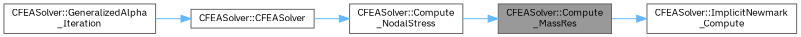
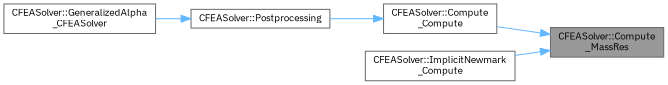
(80, 19) -> (80, 19)
(253, 19) -> (260, 19)
(406, 19) -> (440, 19)
(624, 19) -> (528, 54)
